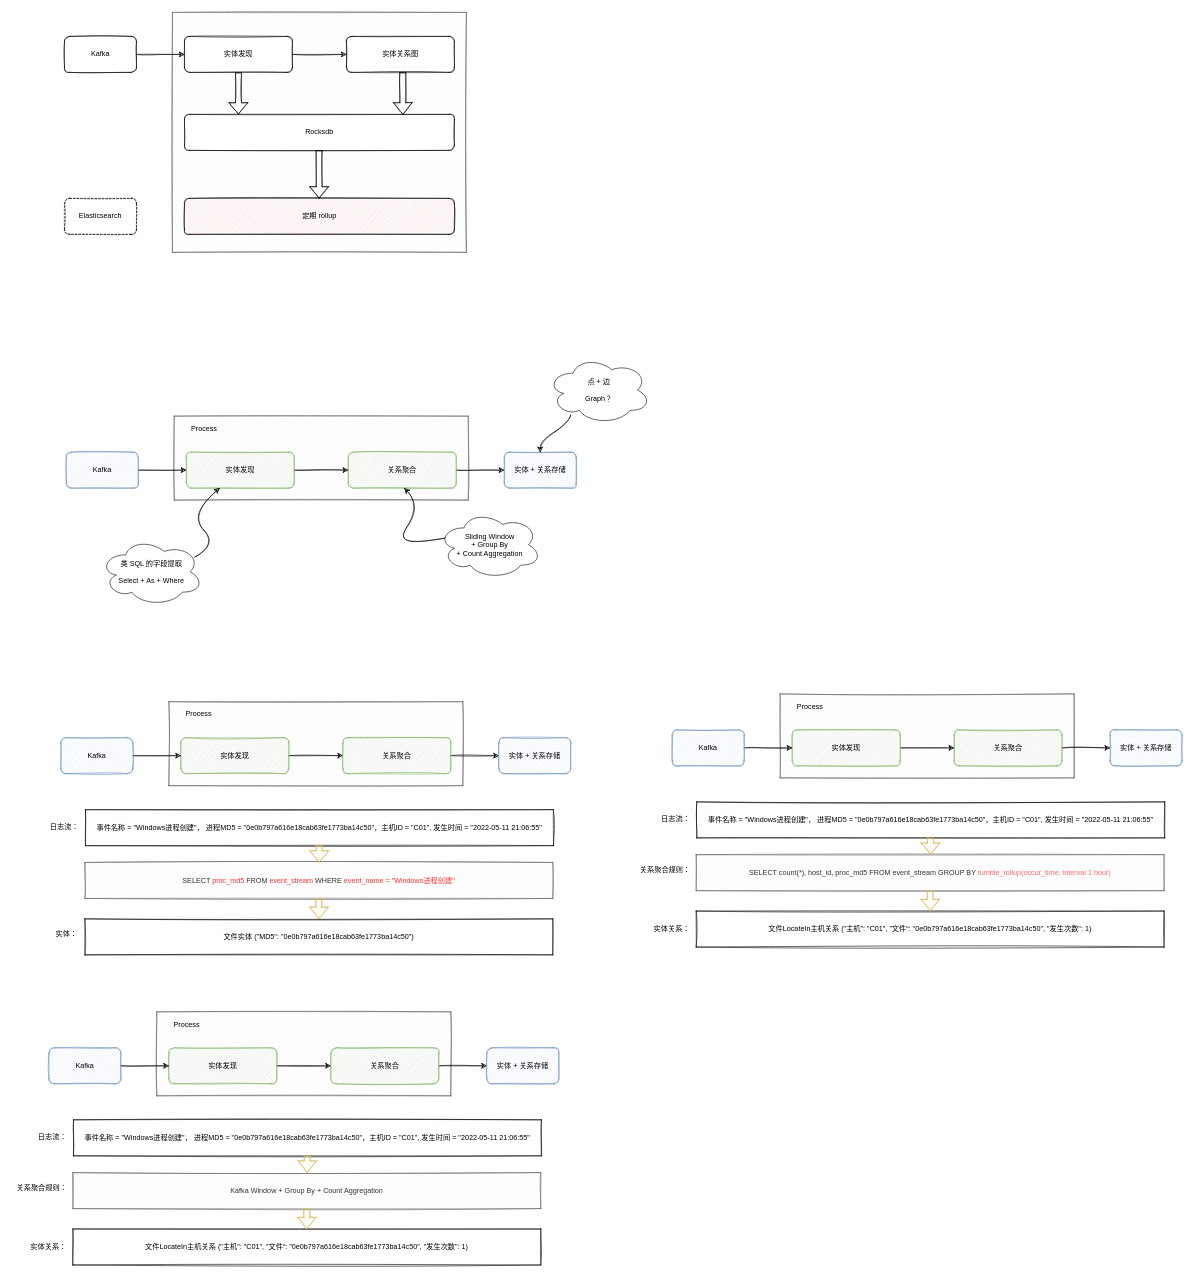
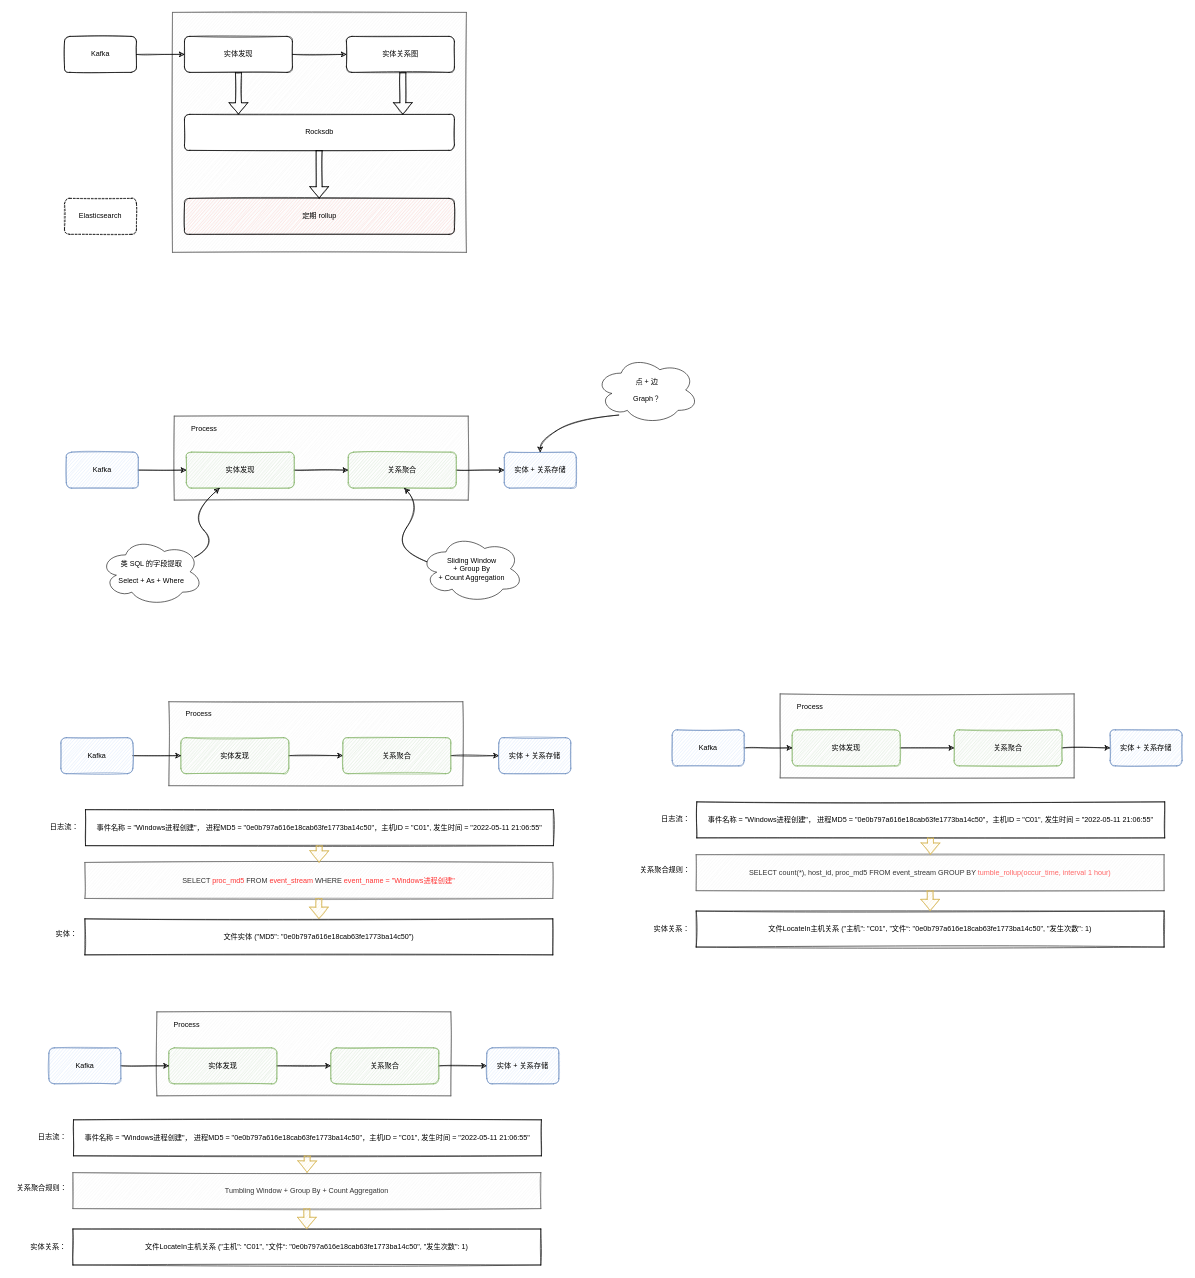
(599, 390) -> (647, 390)
(490, 545) -> (472, 569)
(307, 1191) -> (307, 1191)
